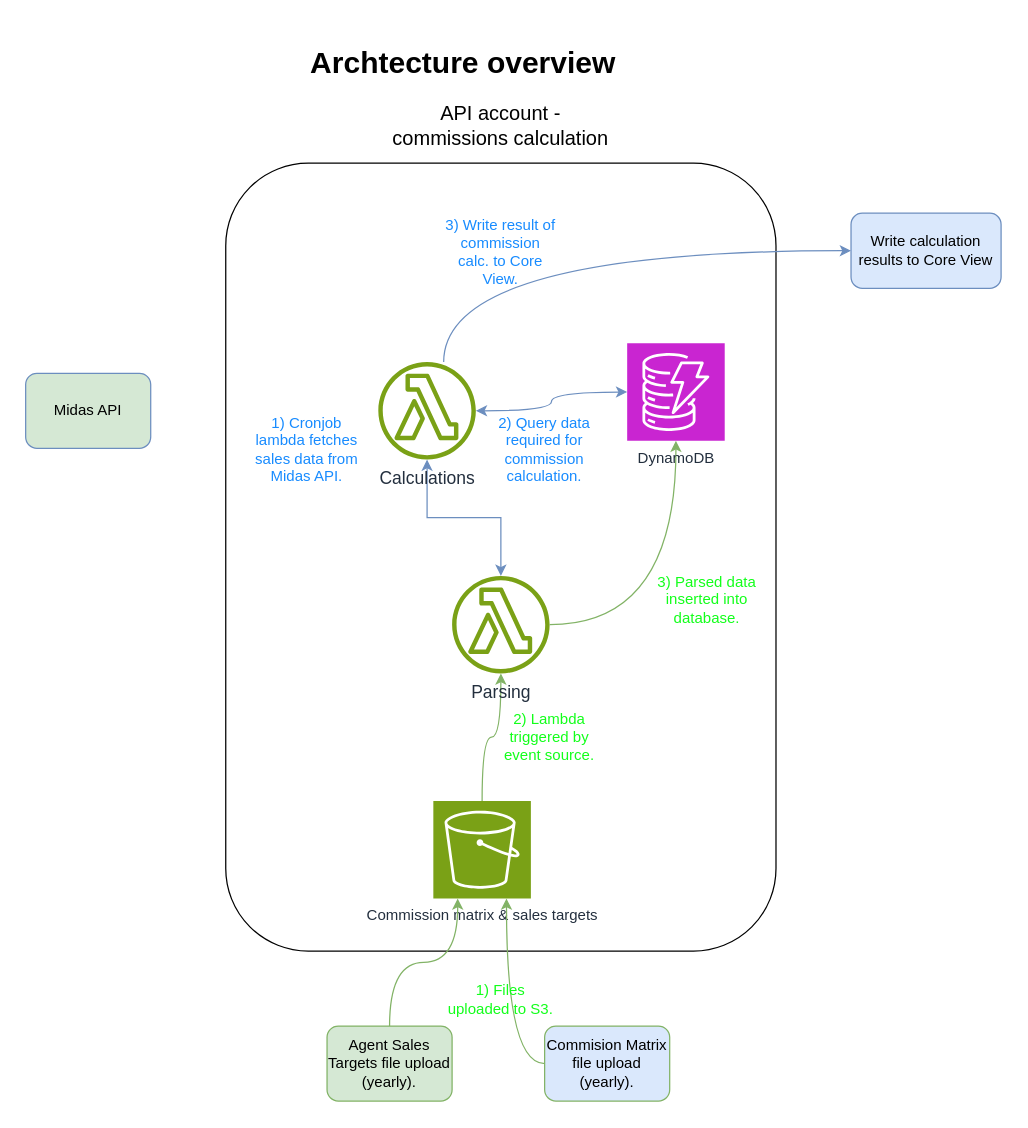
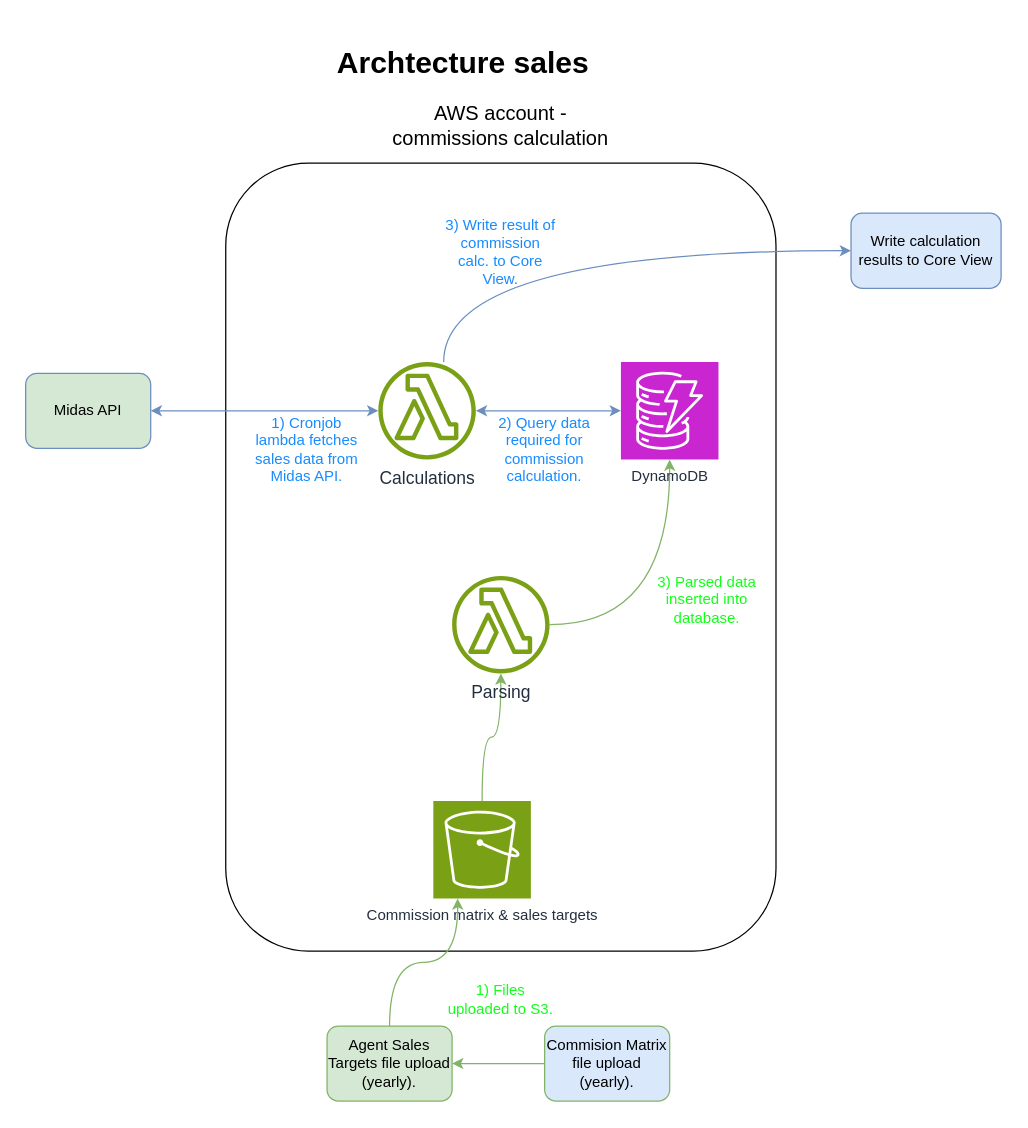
(463, 63) -> (463, 63)
(501, 126) -> (501, 126)
(676, 392) -> (669, 411)
(463, 518) -> (265, 411)
(549, 737) -> none
(510, 989) -> (500, 1063)
